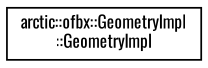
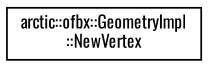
(104, 34) -> (104, 34)
